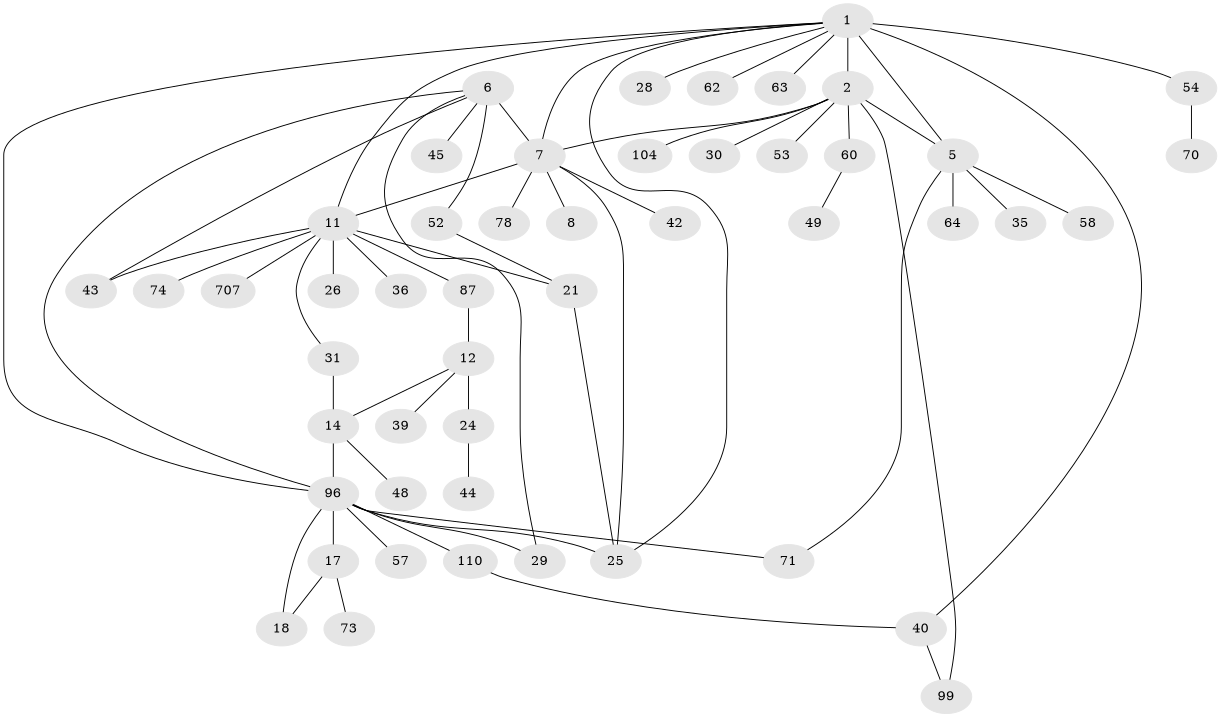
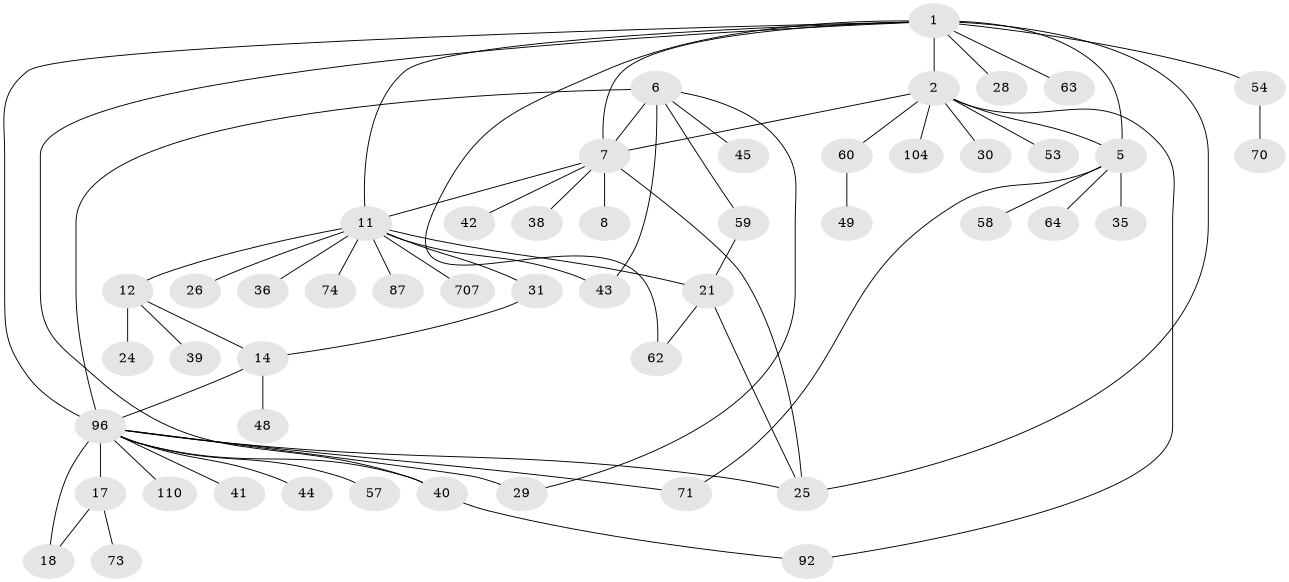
(437, 223) -> (744, 223)
(504, 223) -> (537, 223)
(469, 325) -> (243, 250)
none -> (682, 325)
(469, 460) -> (230, 464)
none -> (239, 494)
(691, 613) -> (295, 459)
(946, 697) -> (807, 561)
